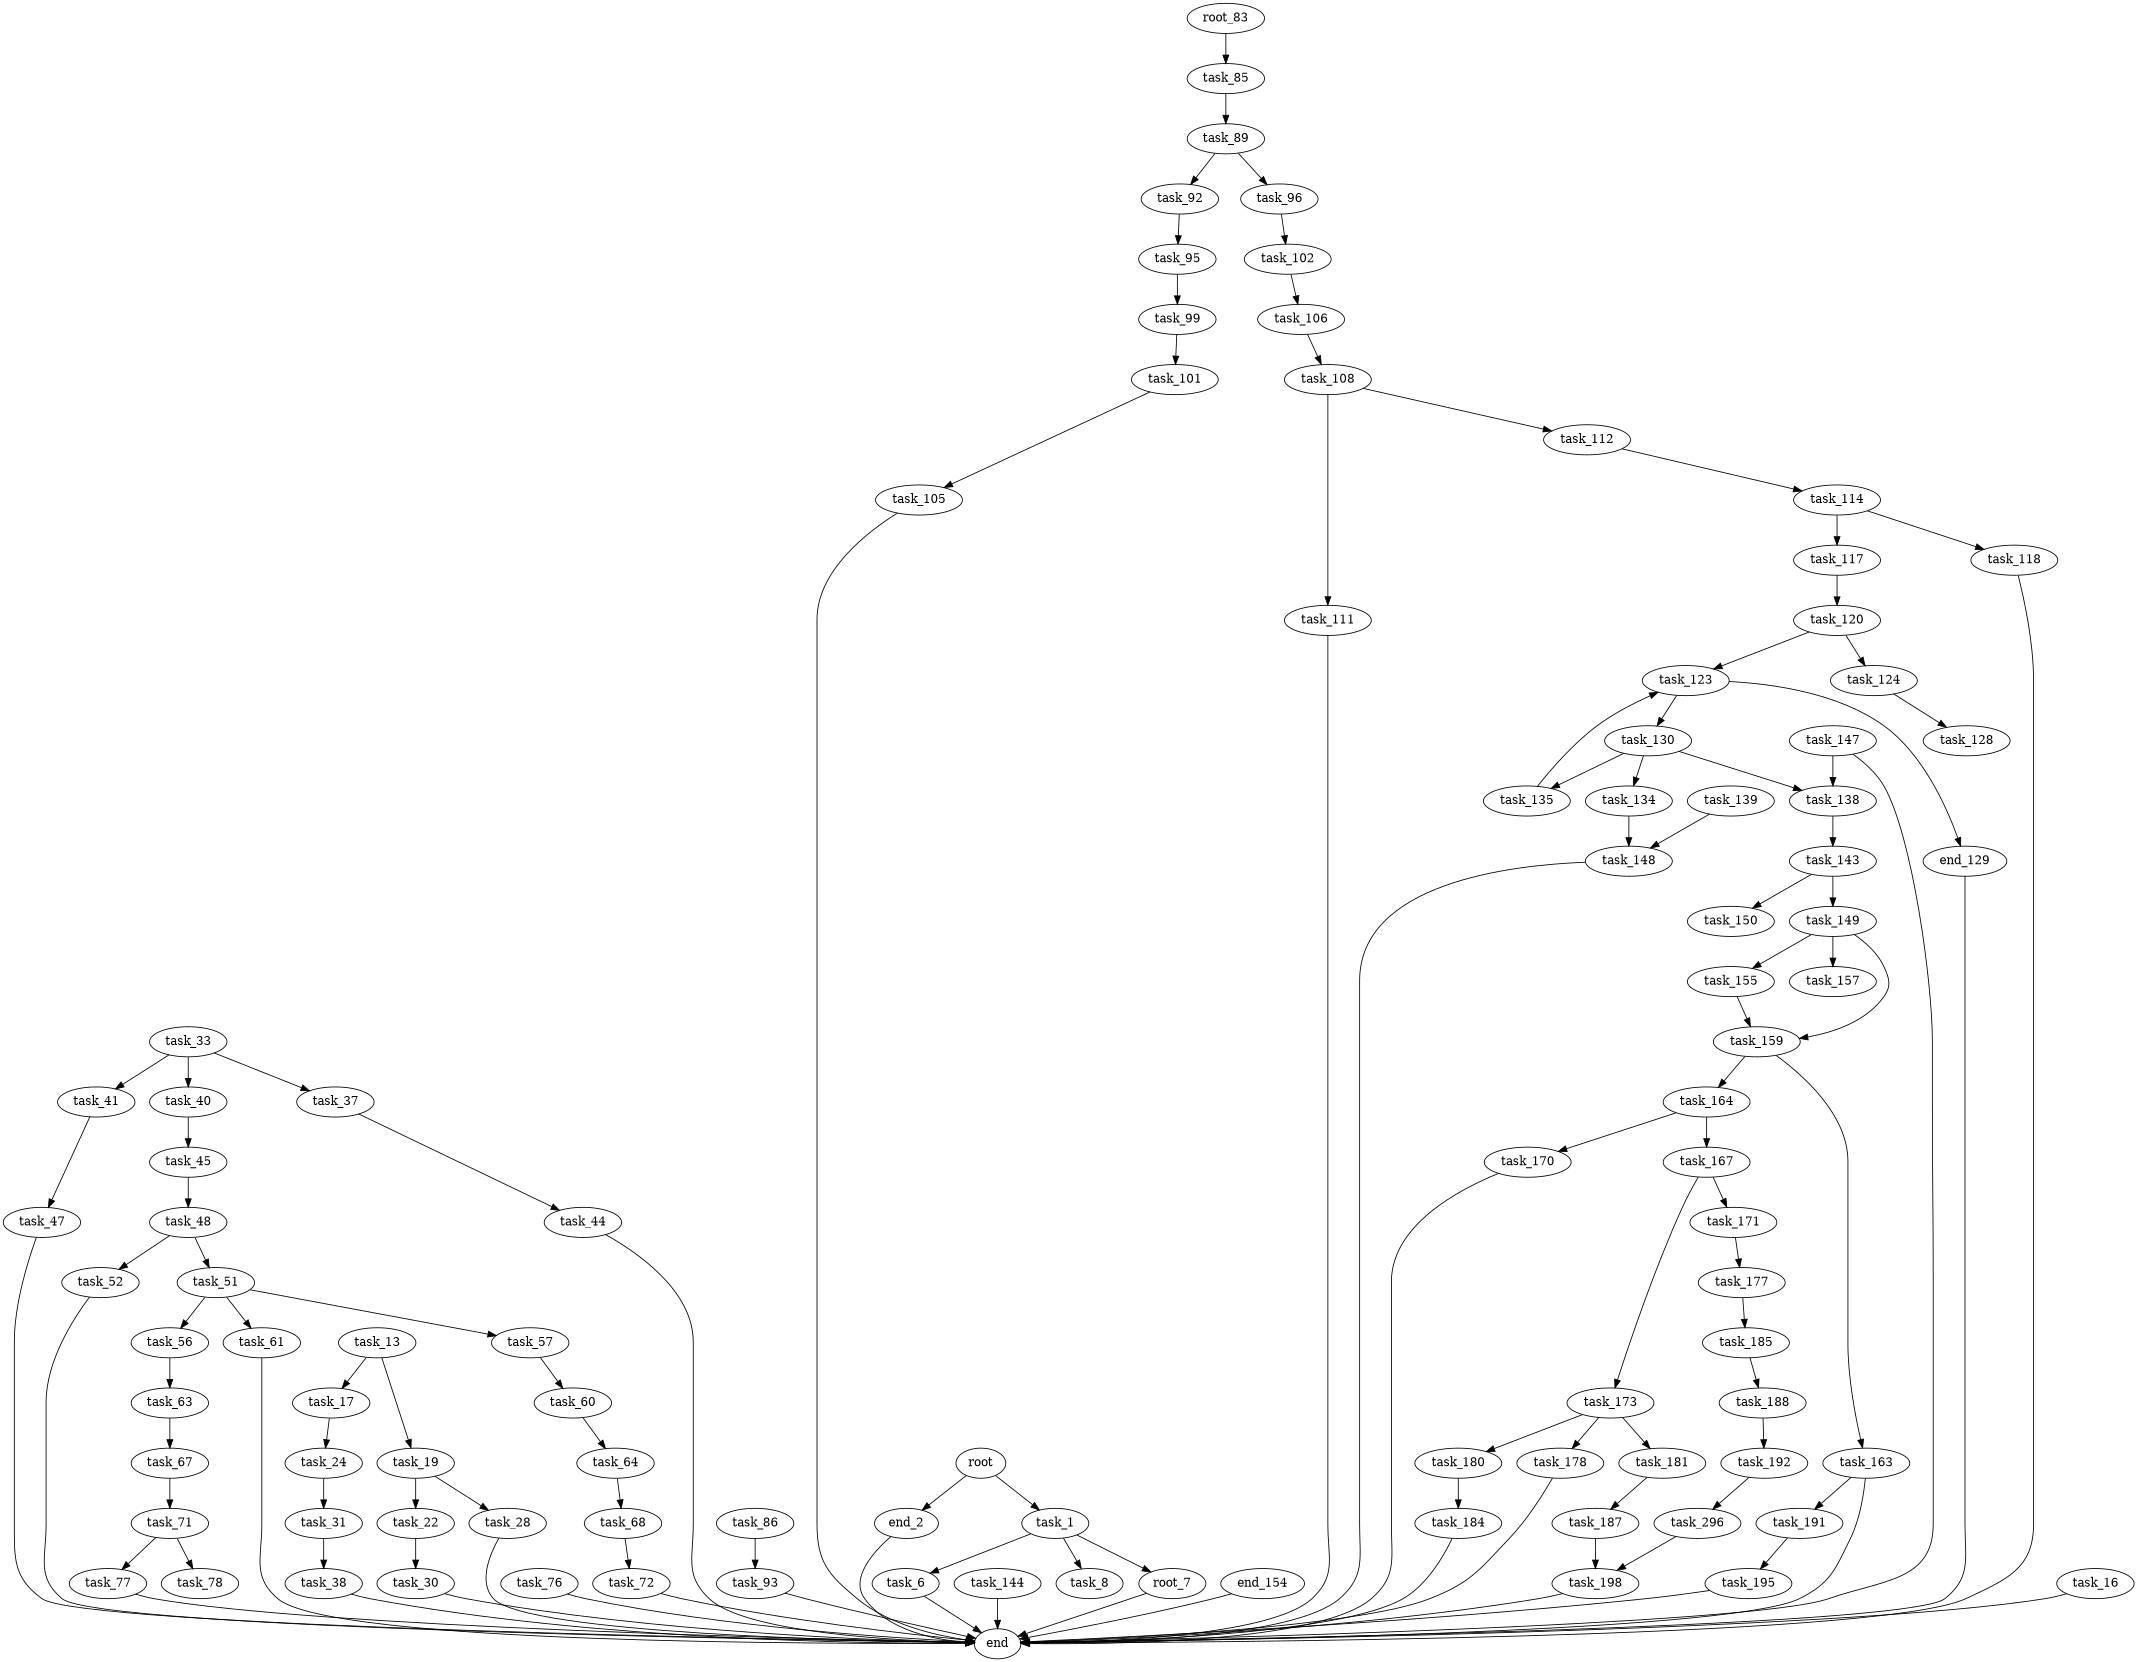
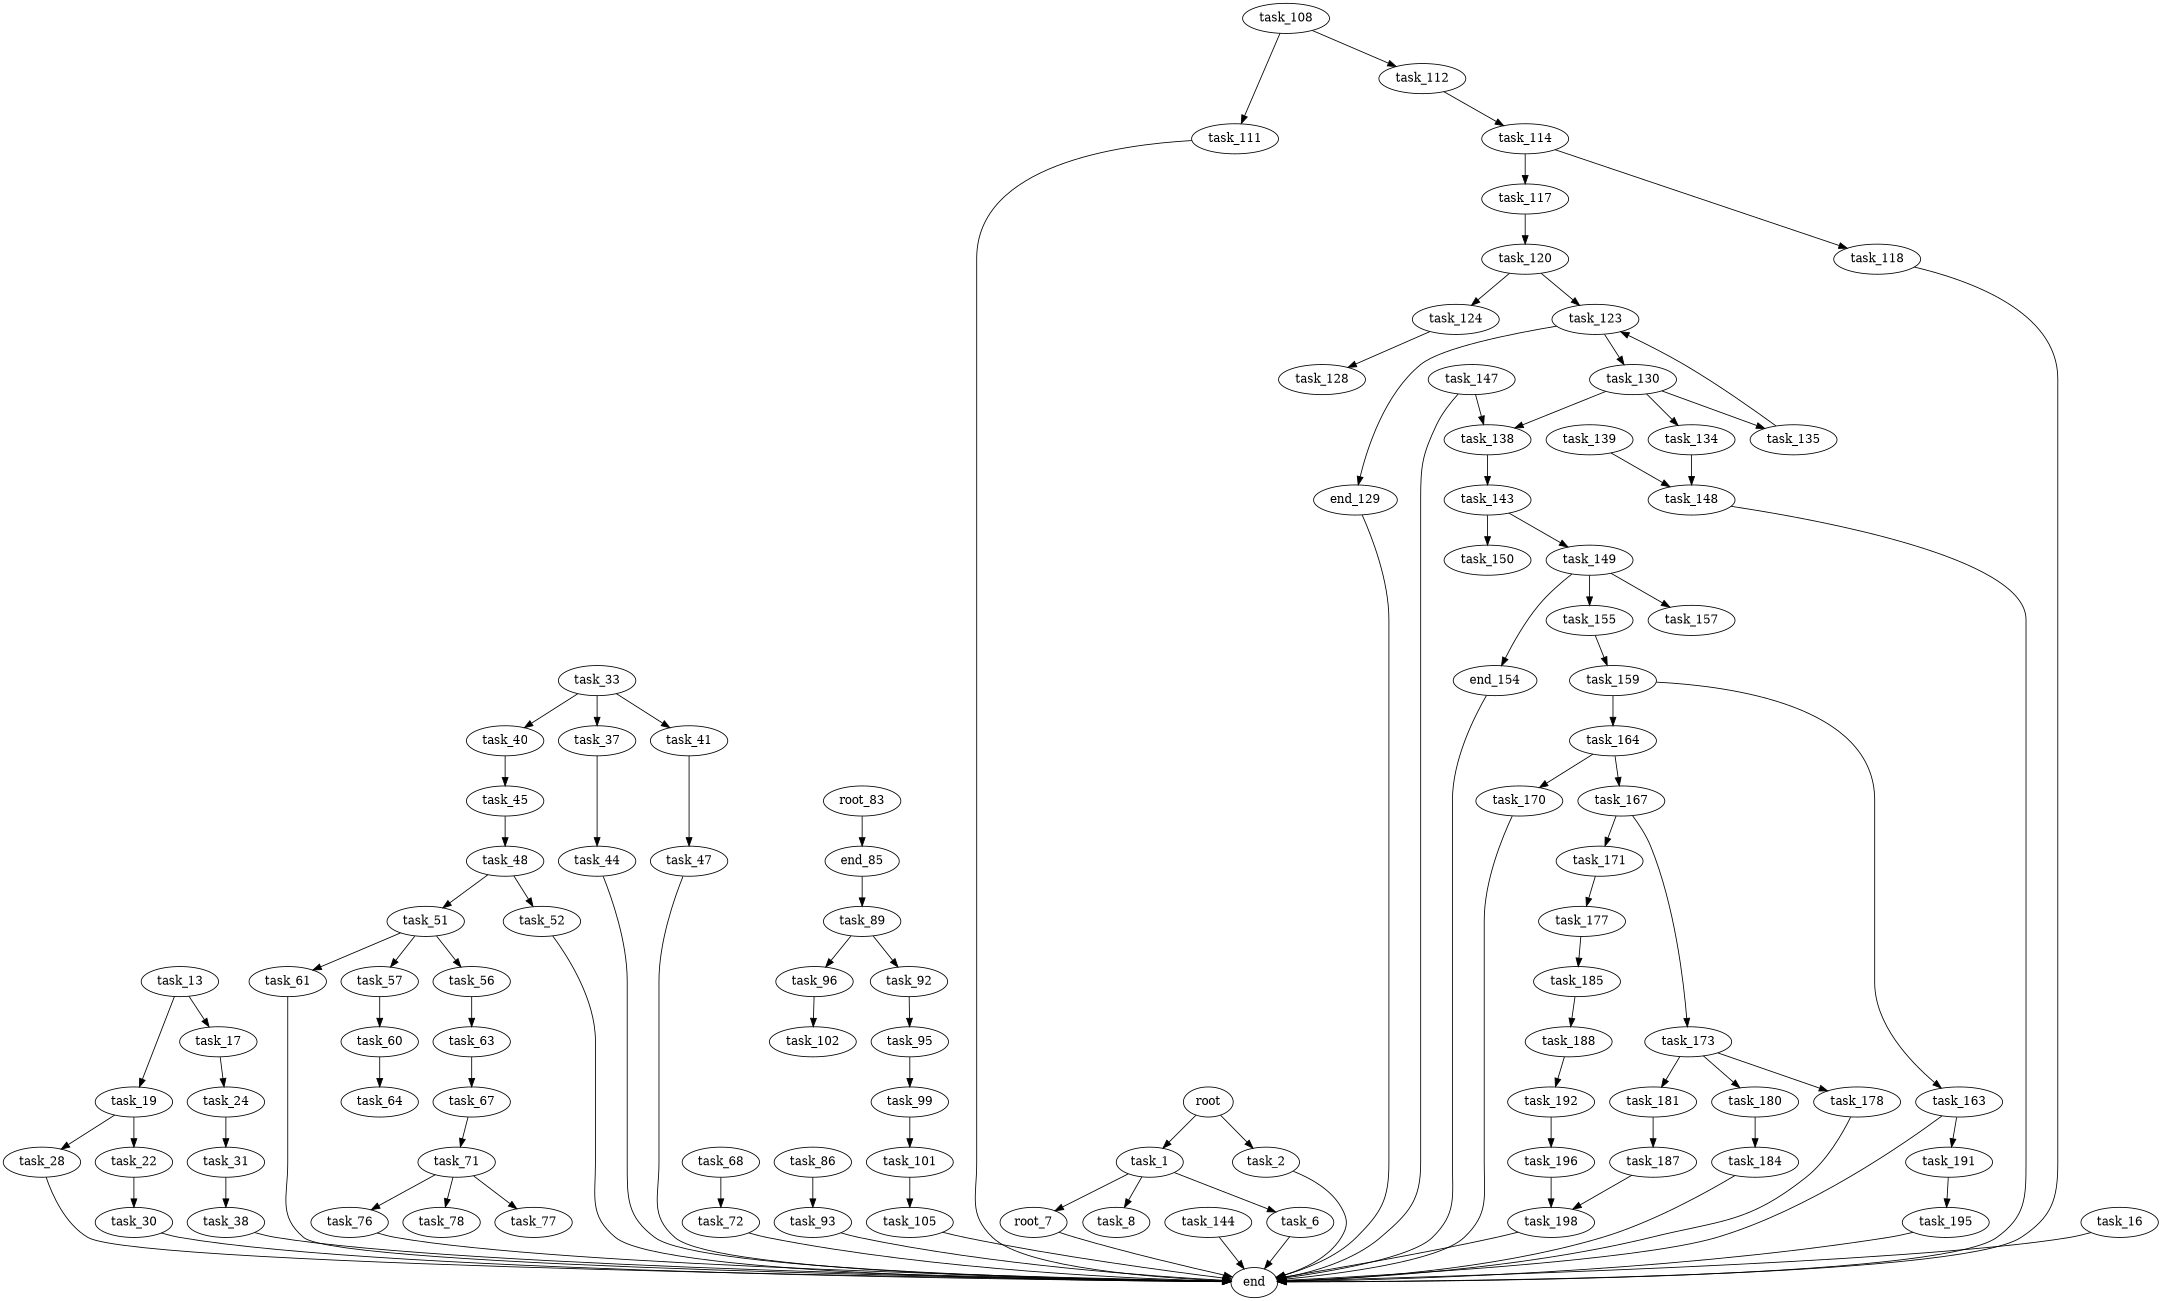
(1226, 79) -> (862, 861)
(1301, 319) -> none
(1880, 1001) -> (1533, 612)
none -> (407, 1190)
(619, 1489) -> none
(906, 1523) -> (1266, 1162)
(1697, 1523) -> (1551, 1162)
(467, 1625) -> none
